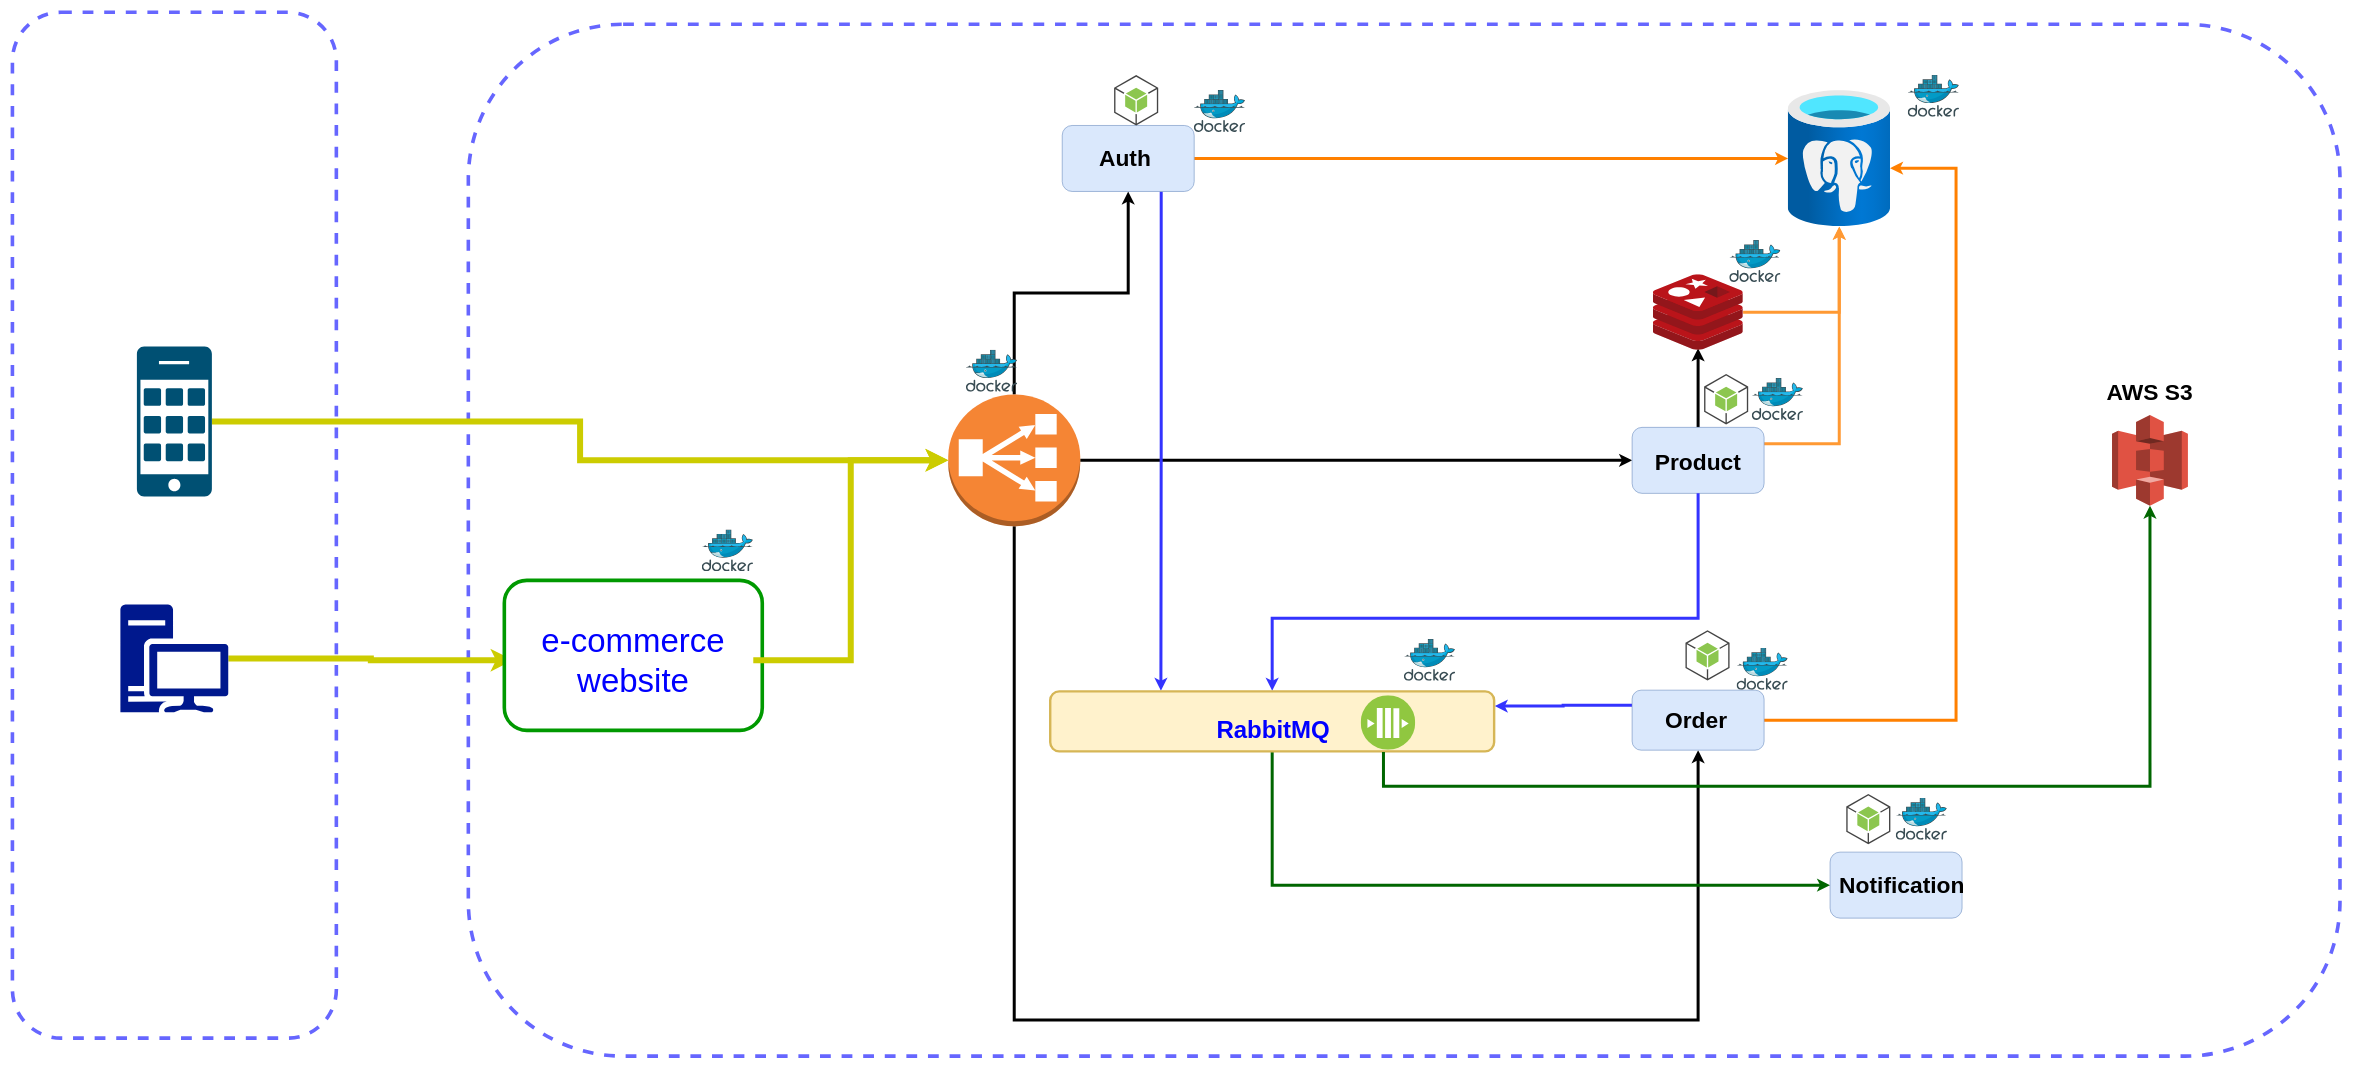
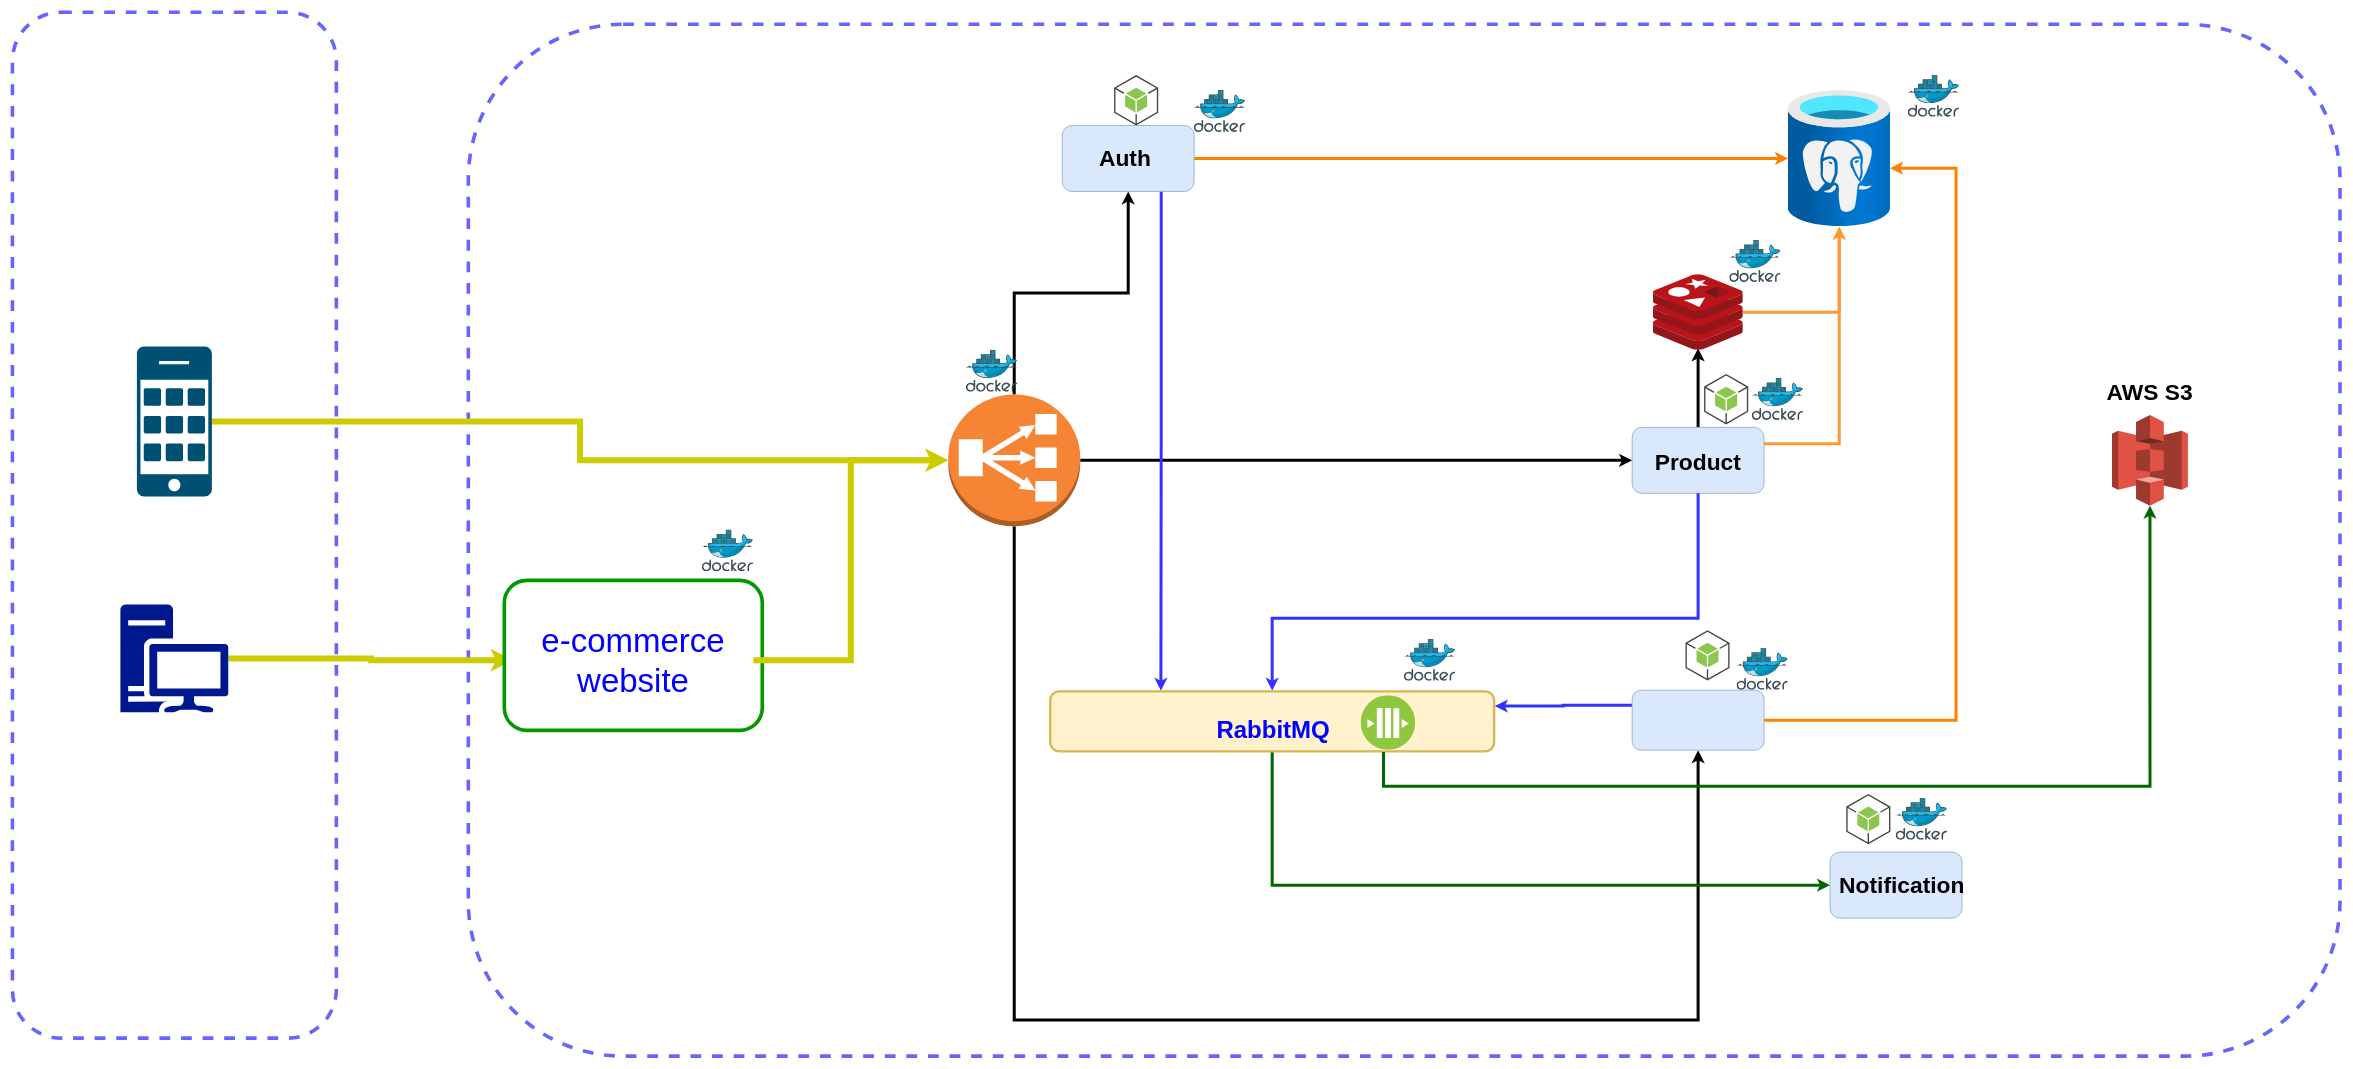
(1697, 720) -> none
